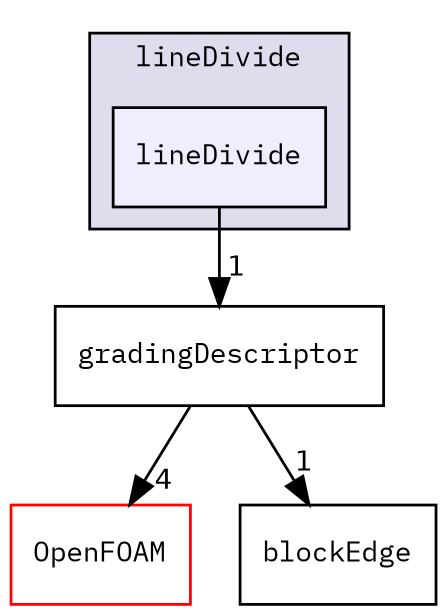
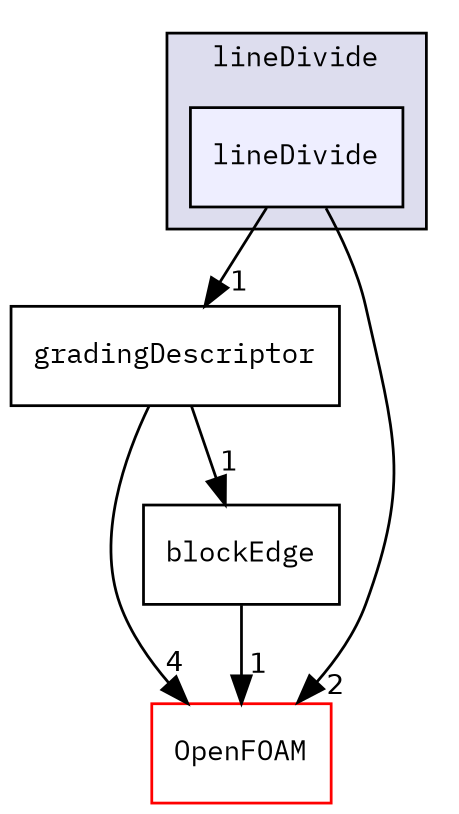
none -> (393, 449)
none -> (241, 641)
